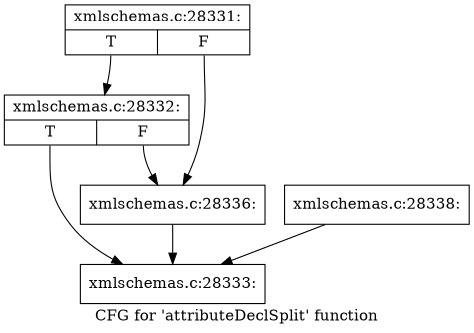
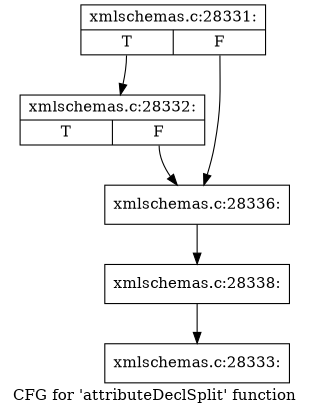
(62, 213) -> none
(173, 239) -> (197, 239)
